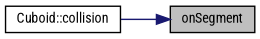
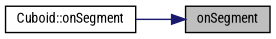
(63, 19) -> (71, 19)
